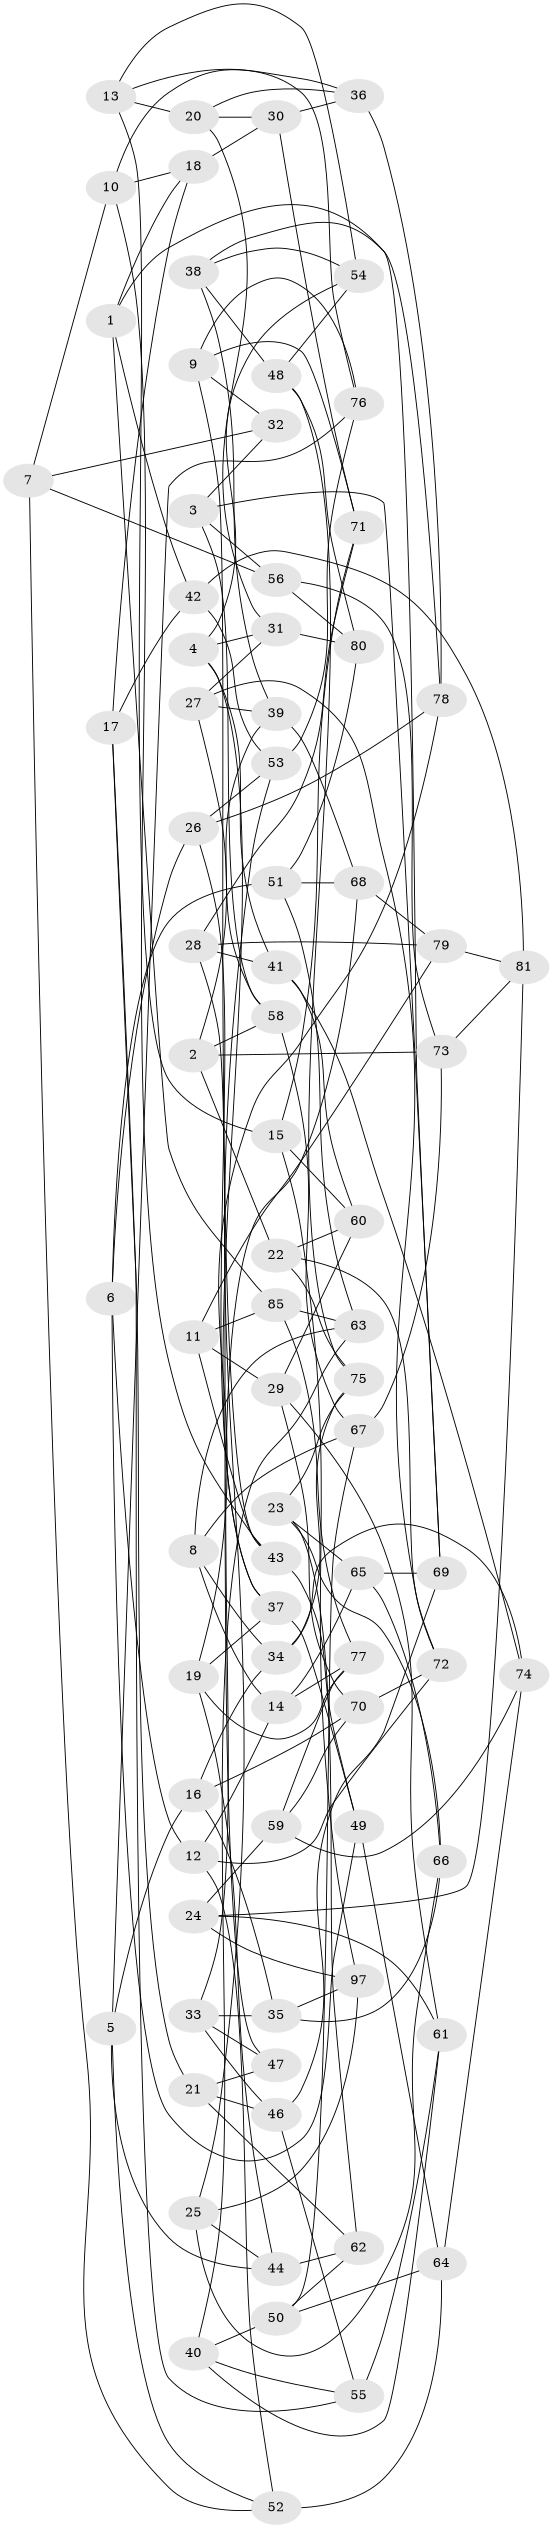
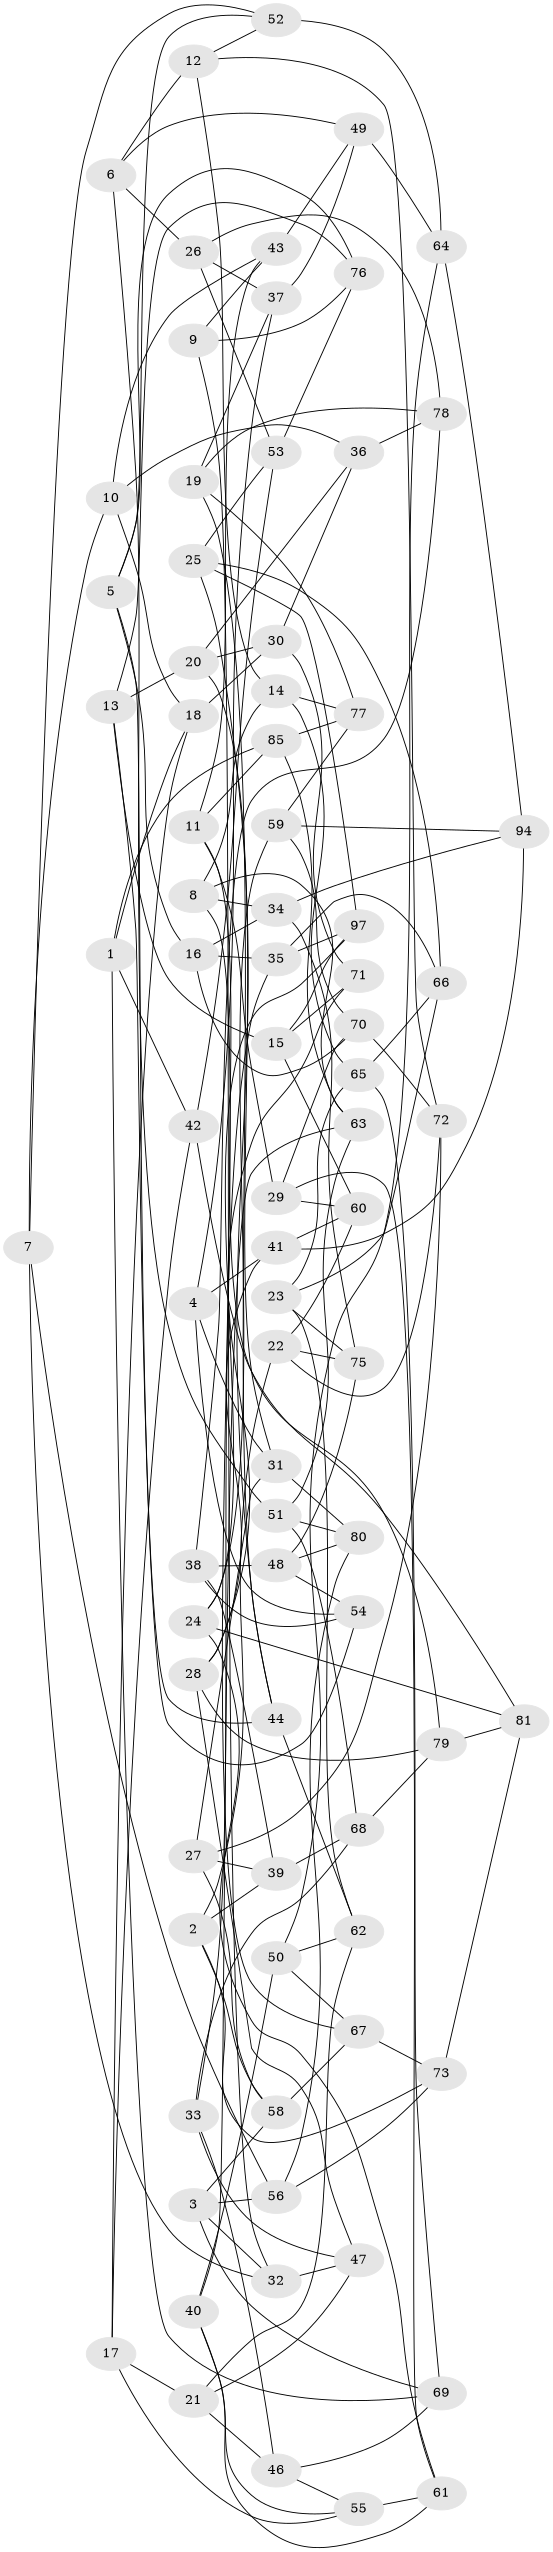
(318, 386) -> none
(524, 1675) -> (524, 832)
none -> (320, 2270)
